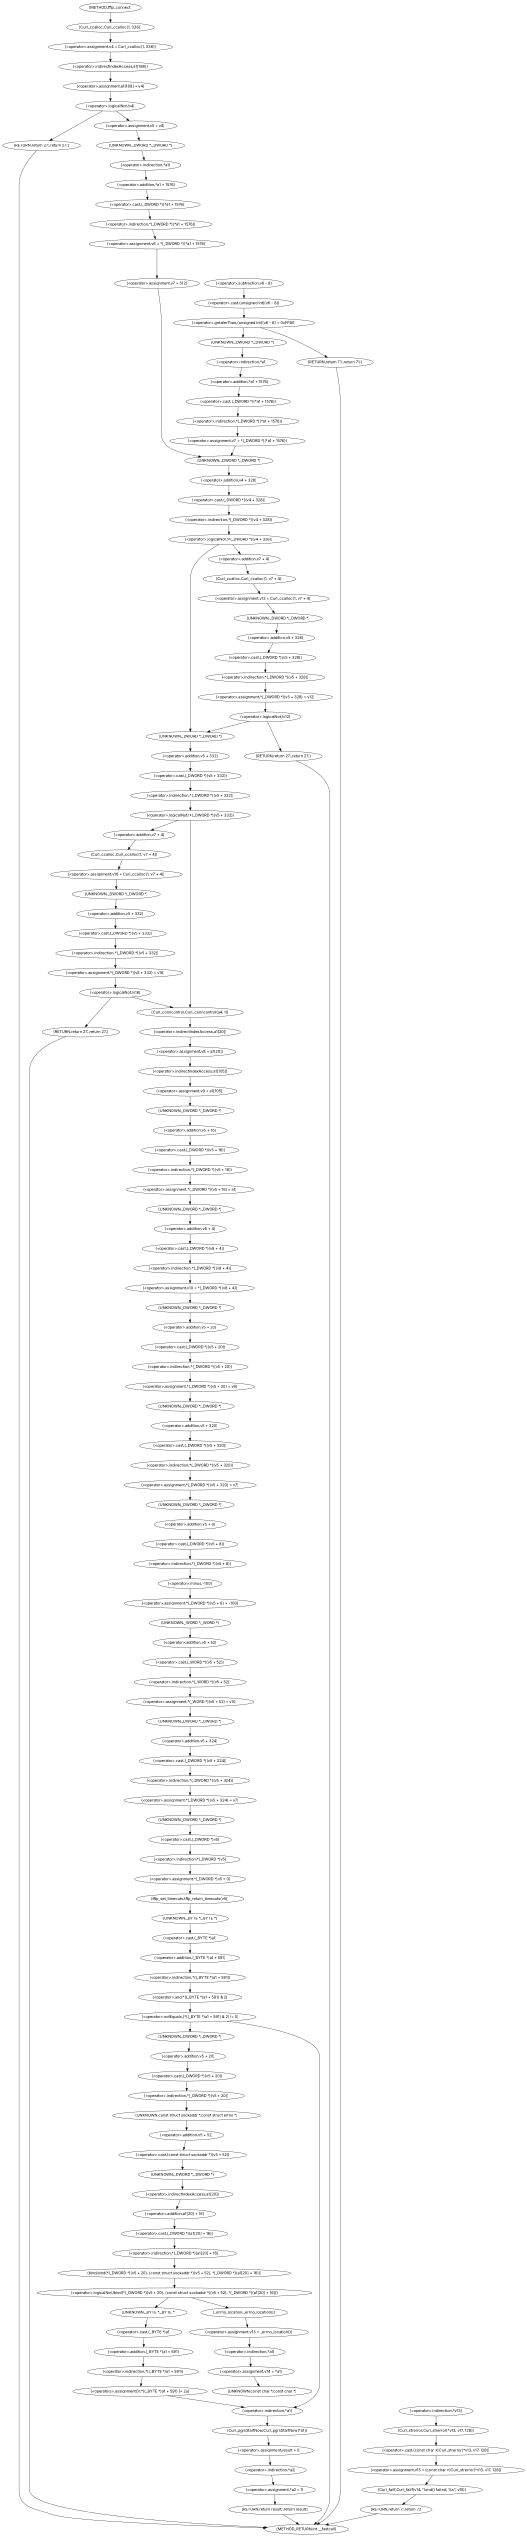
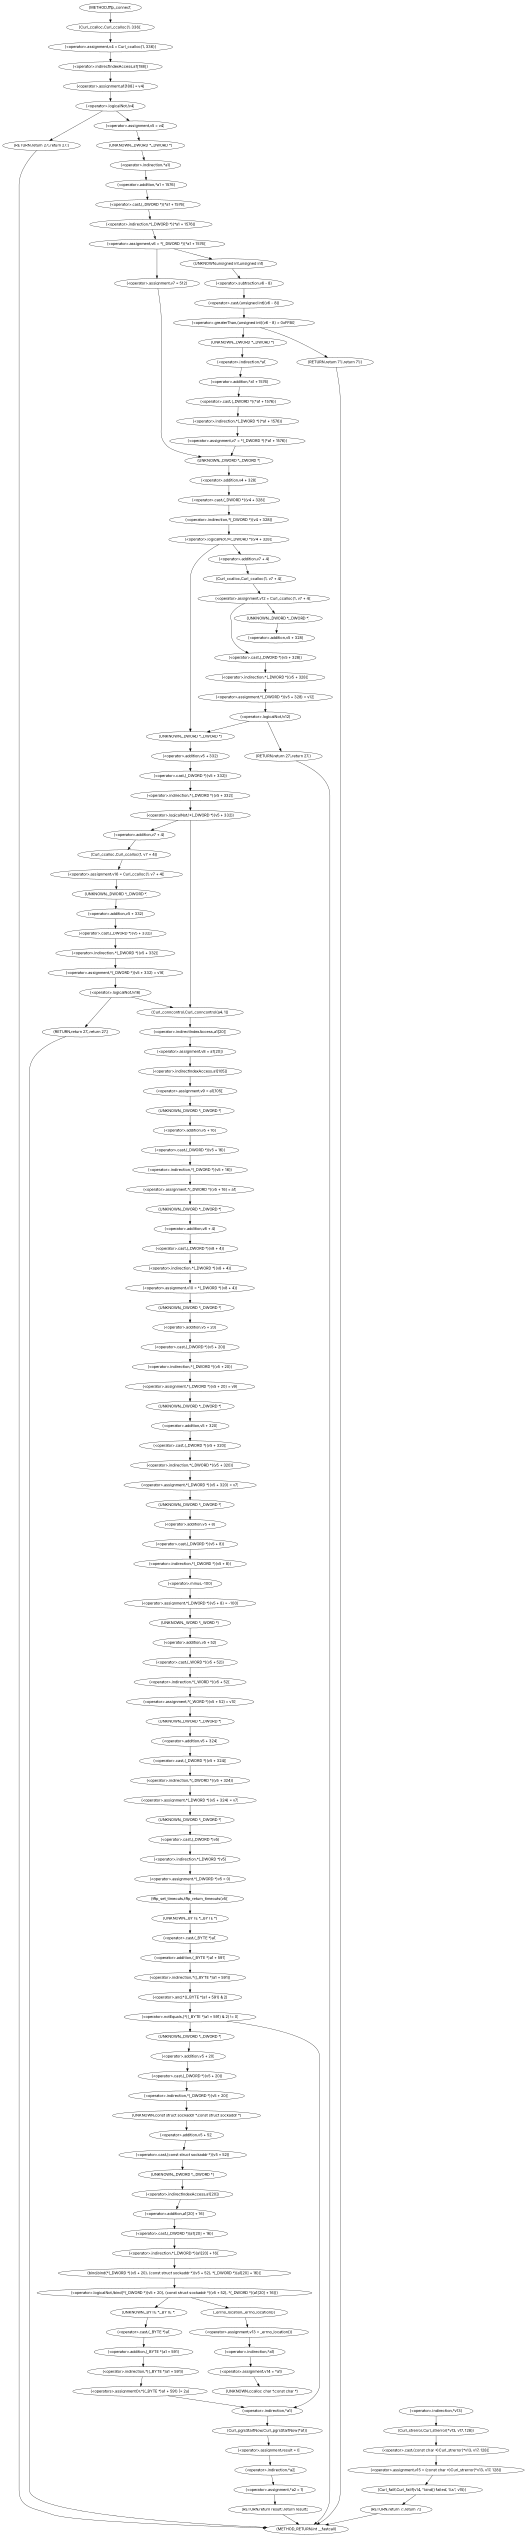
none -> (228, 264)
(271, 647) -> (232, 627)
(187, 2116) -> (187, 2116)
(262, 2391) -> (262, 2391)
